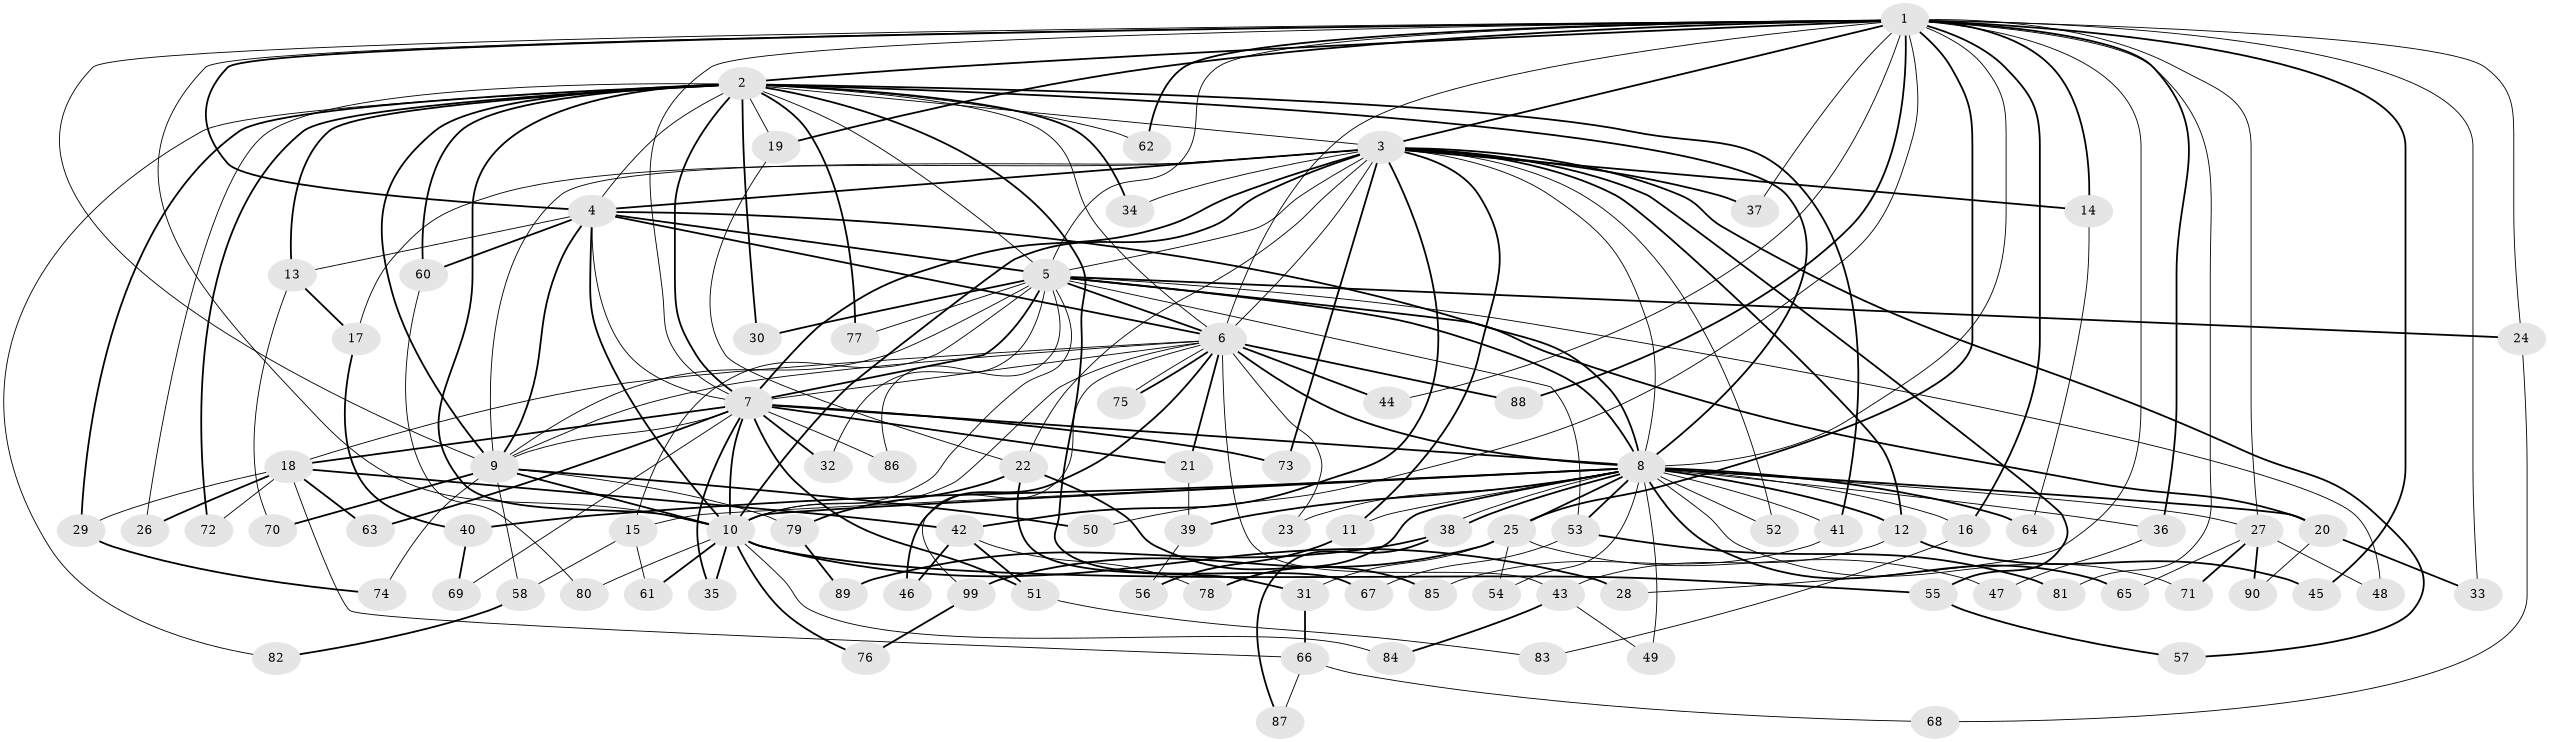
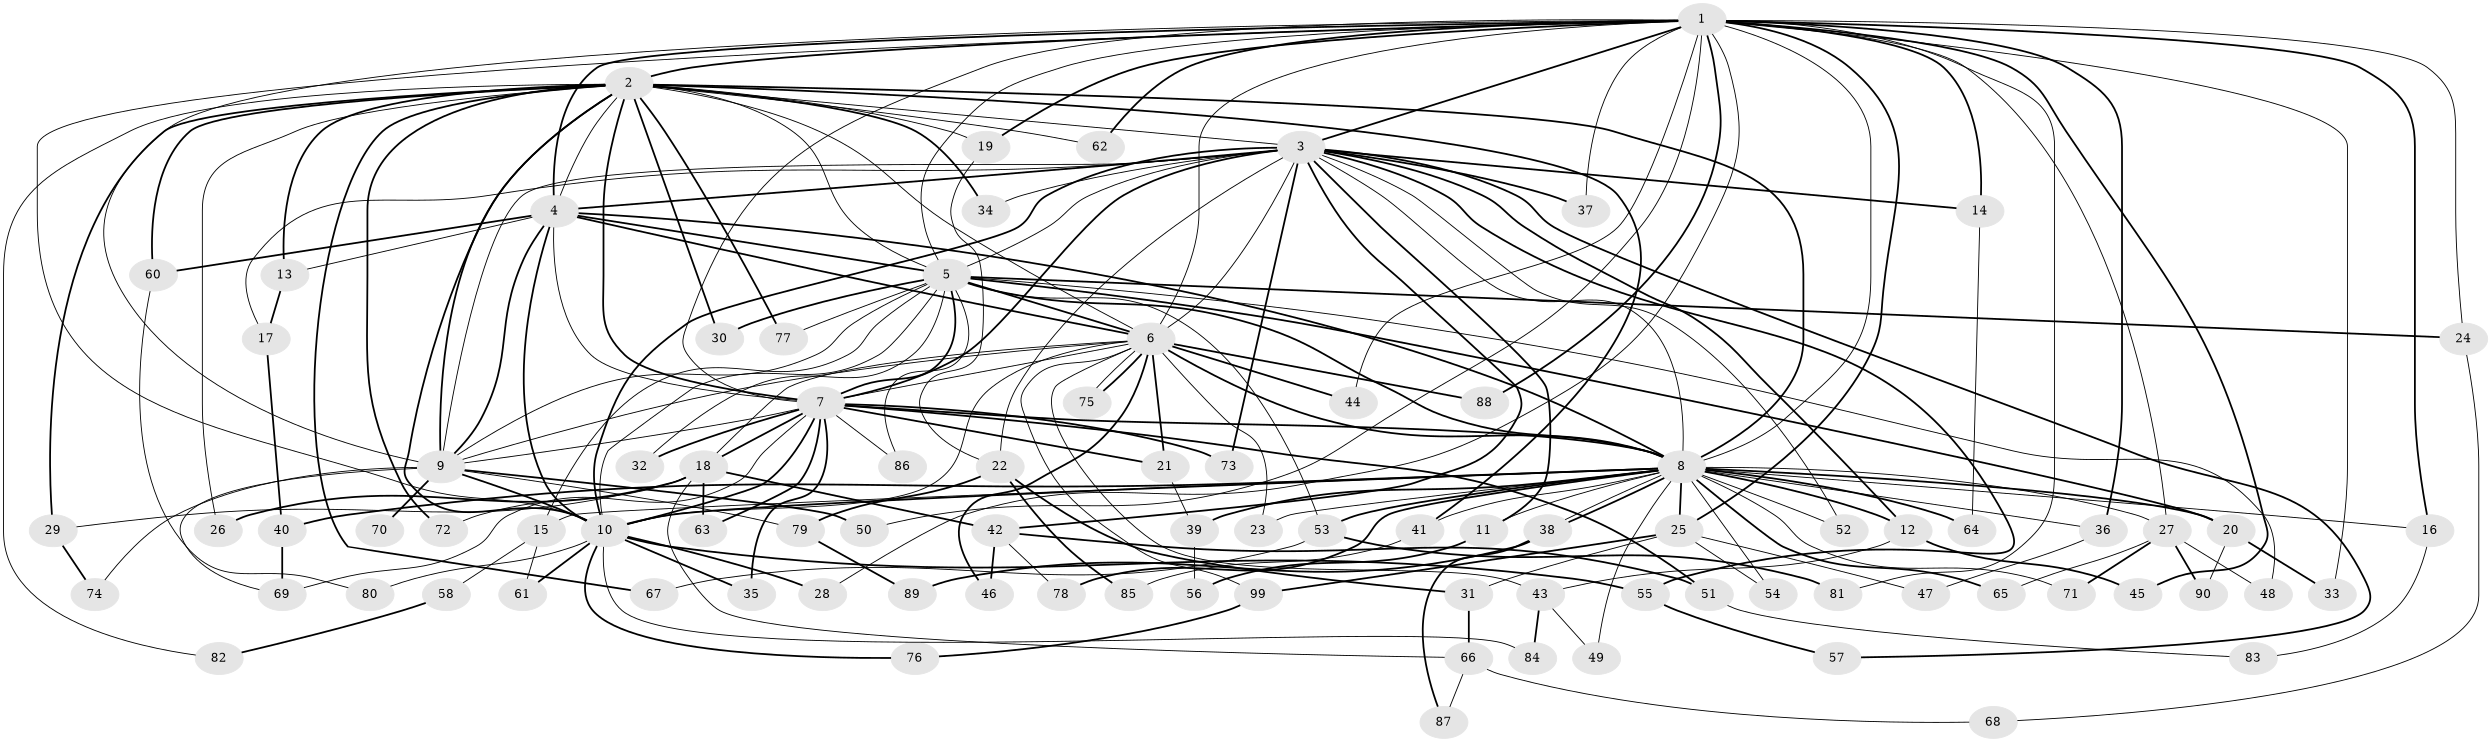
(257, 402) -> none
(508, 531) -> (180, 527)
